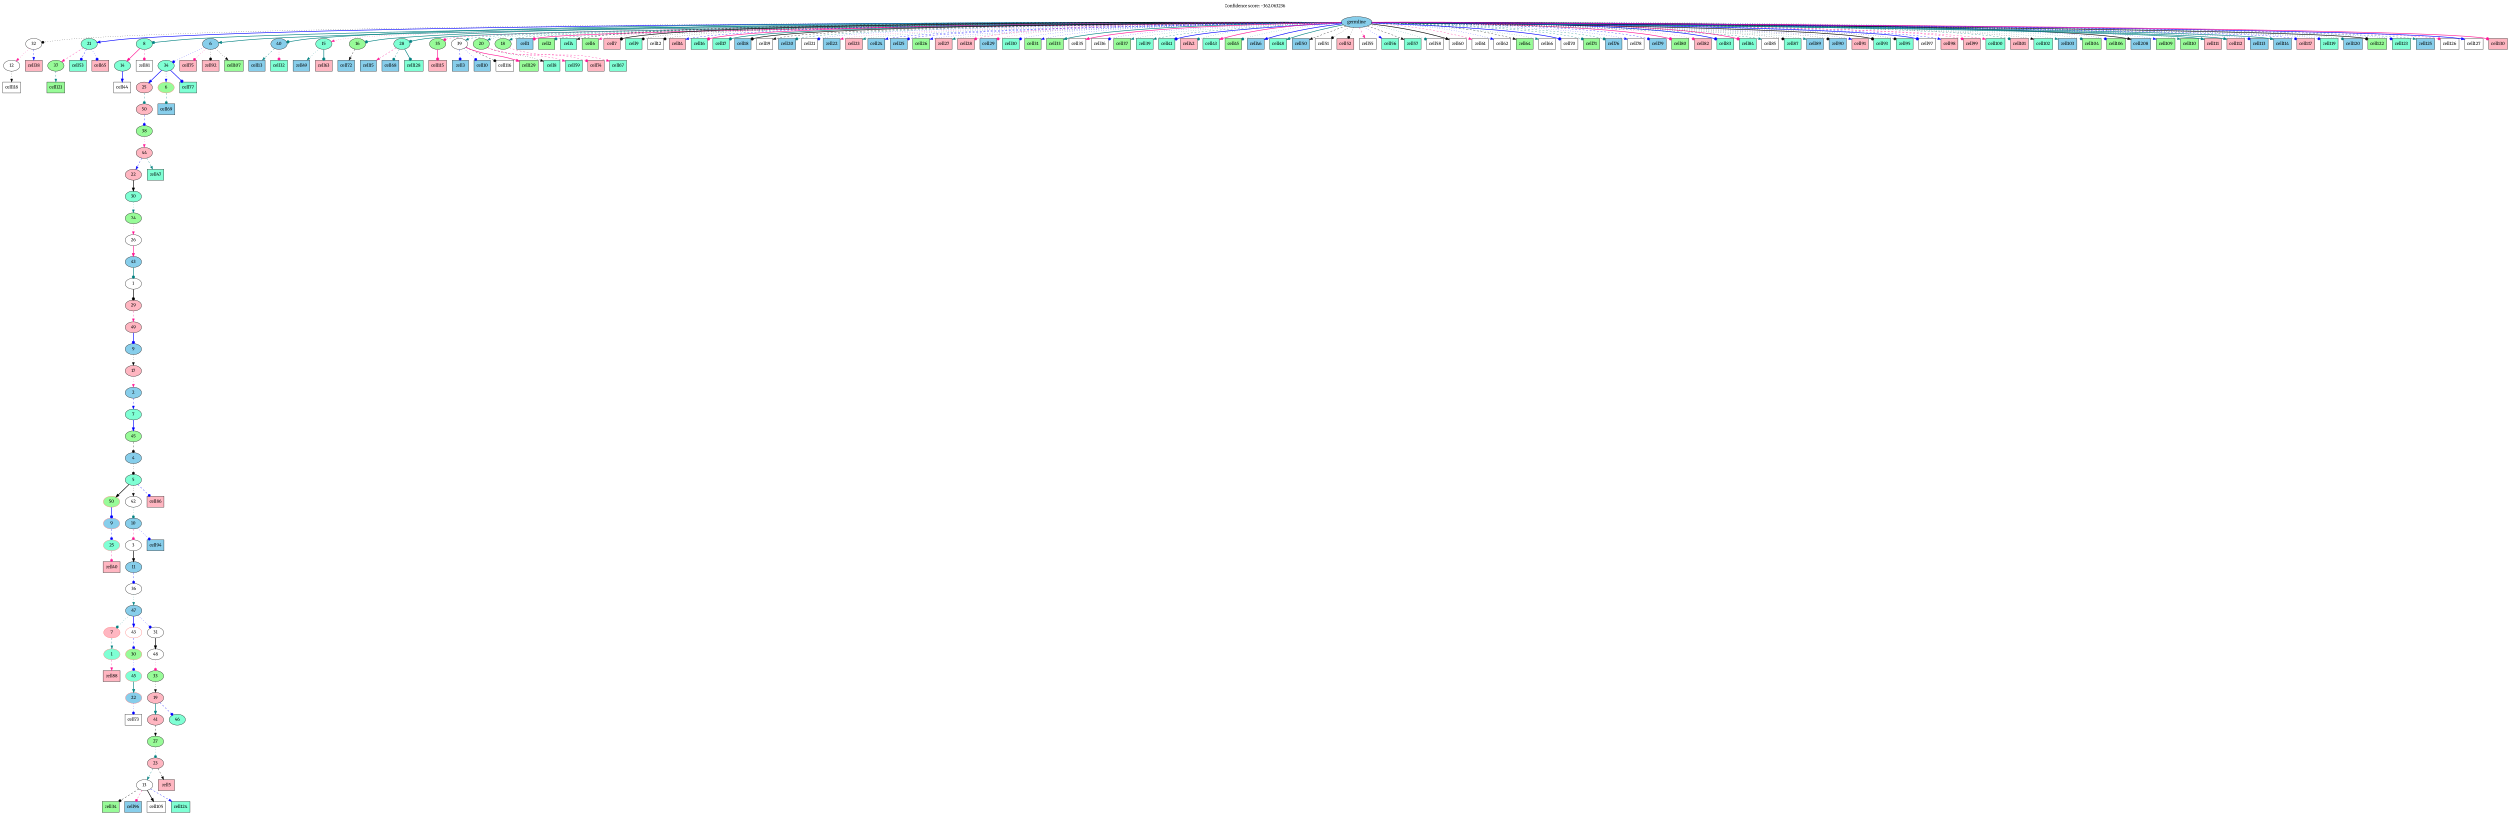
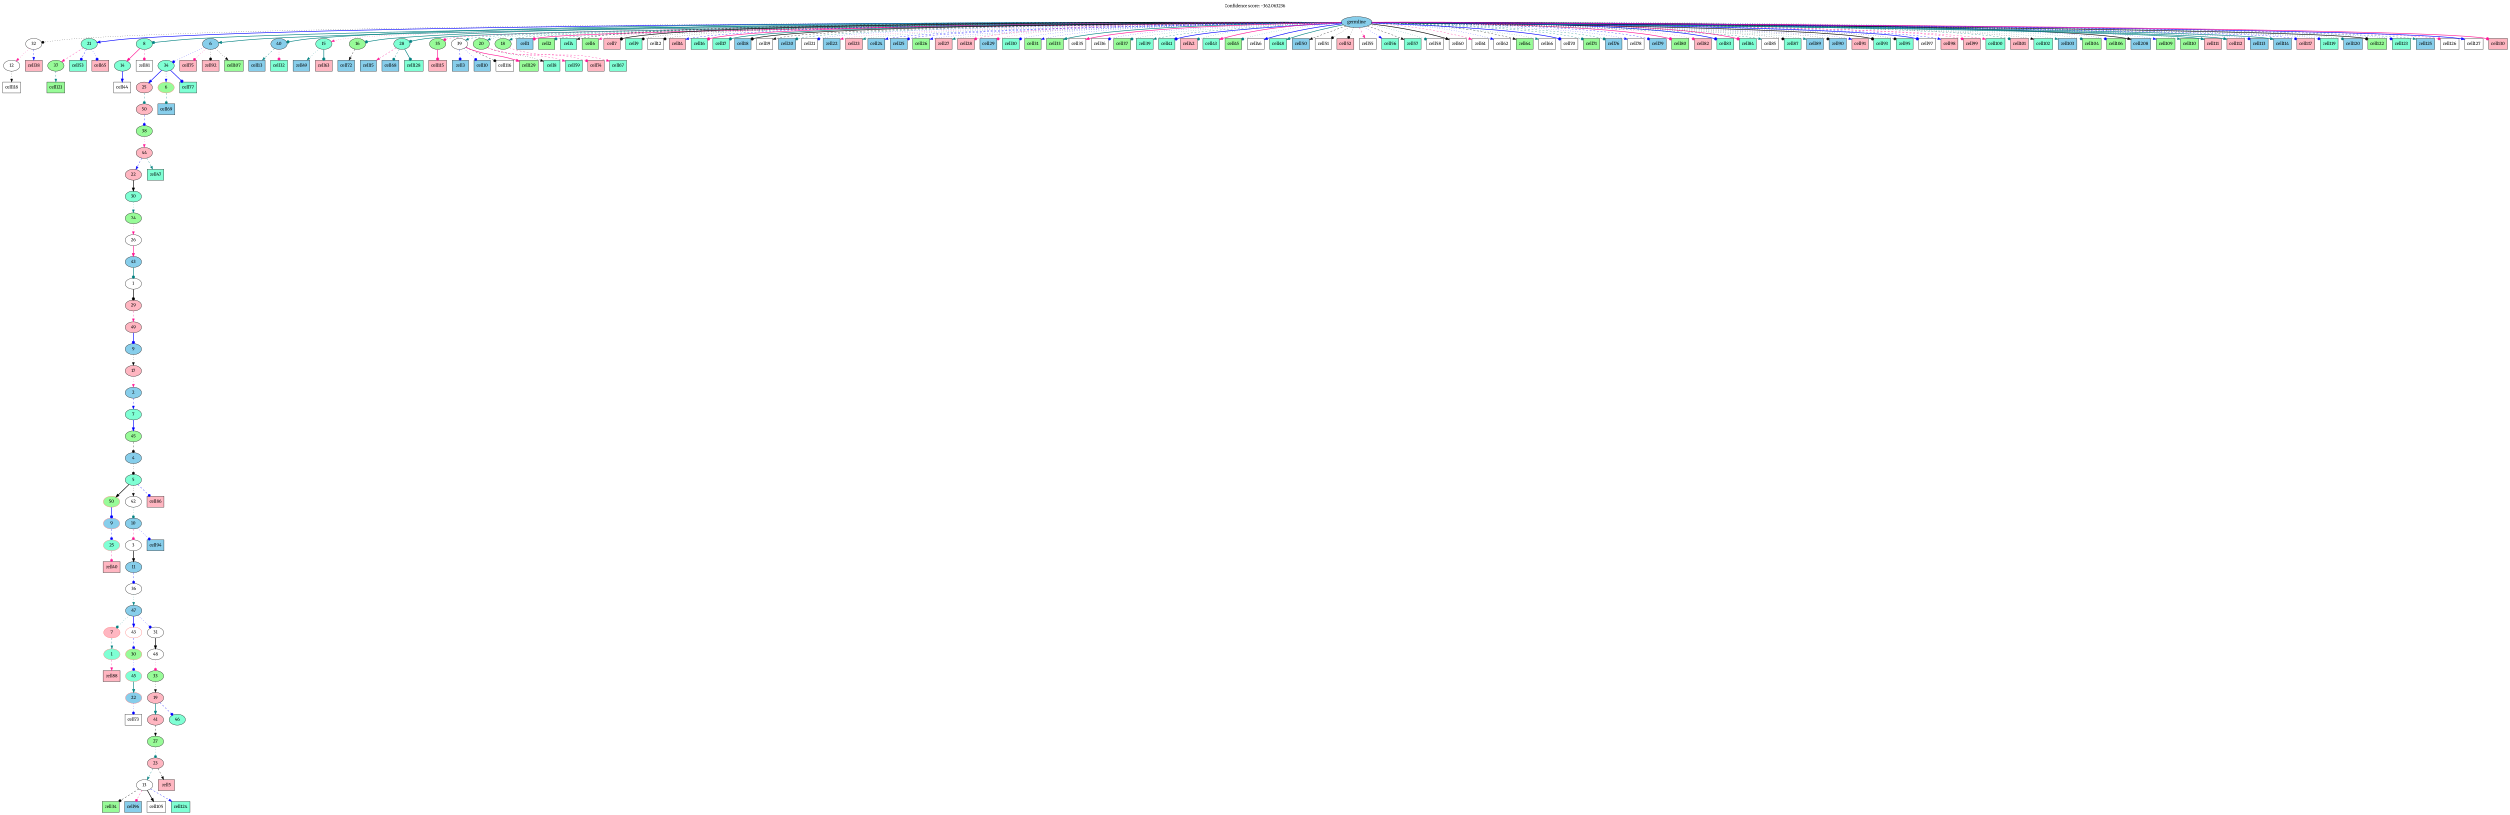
(1196, 30) -> (1196, 30)
(1256, 44) -> (1256, 44)
